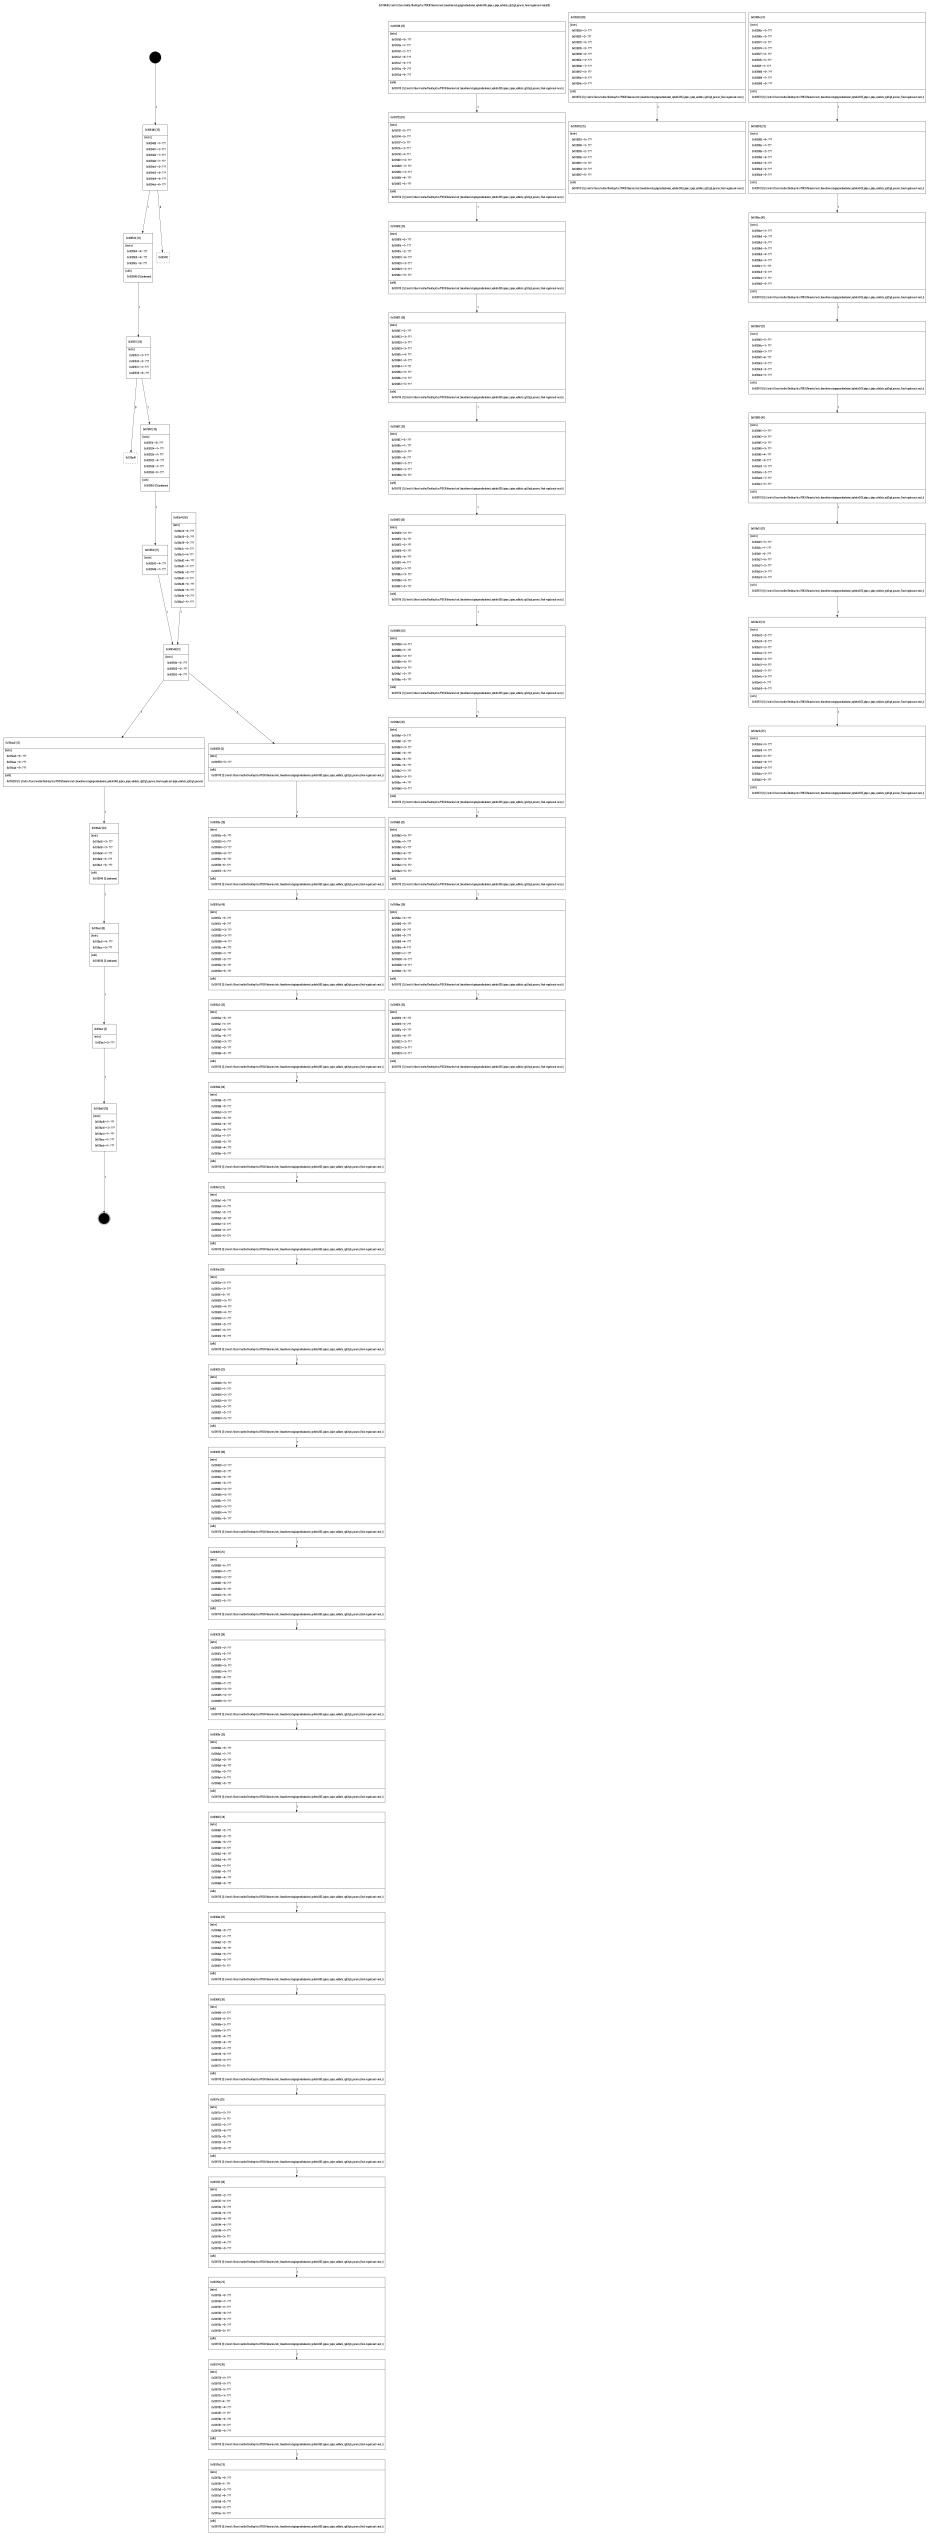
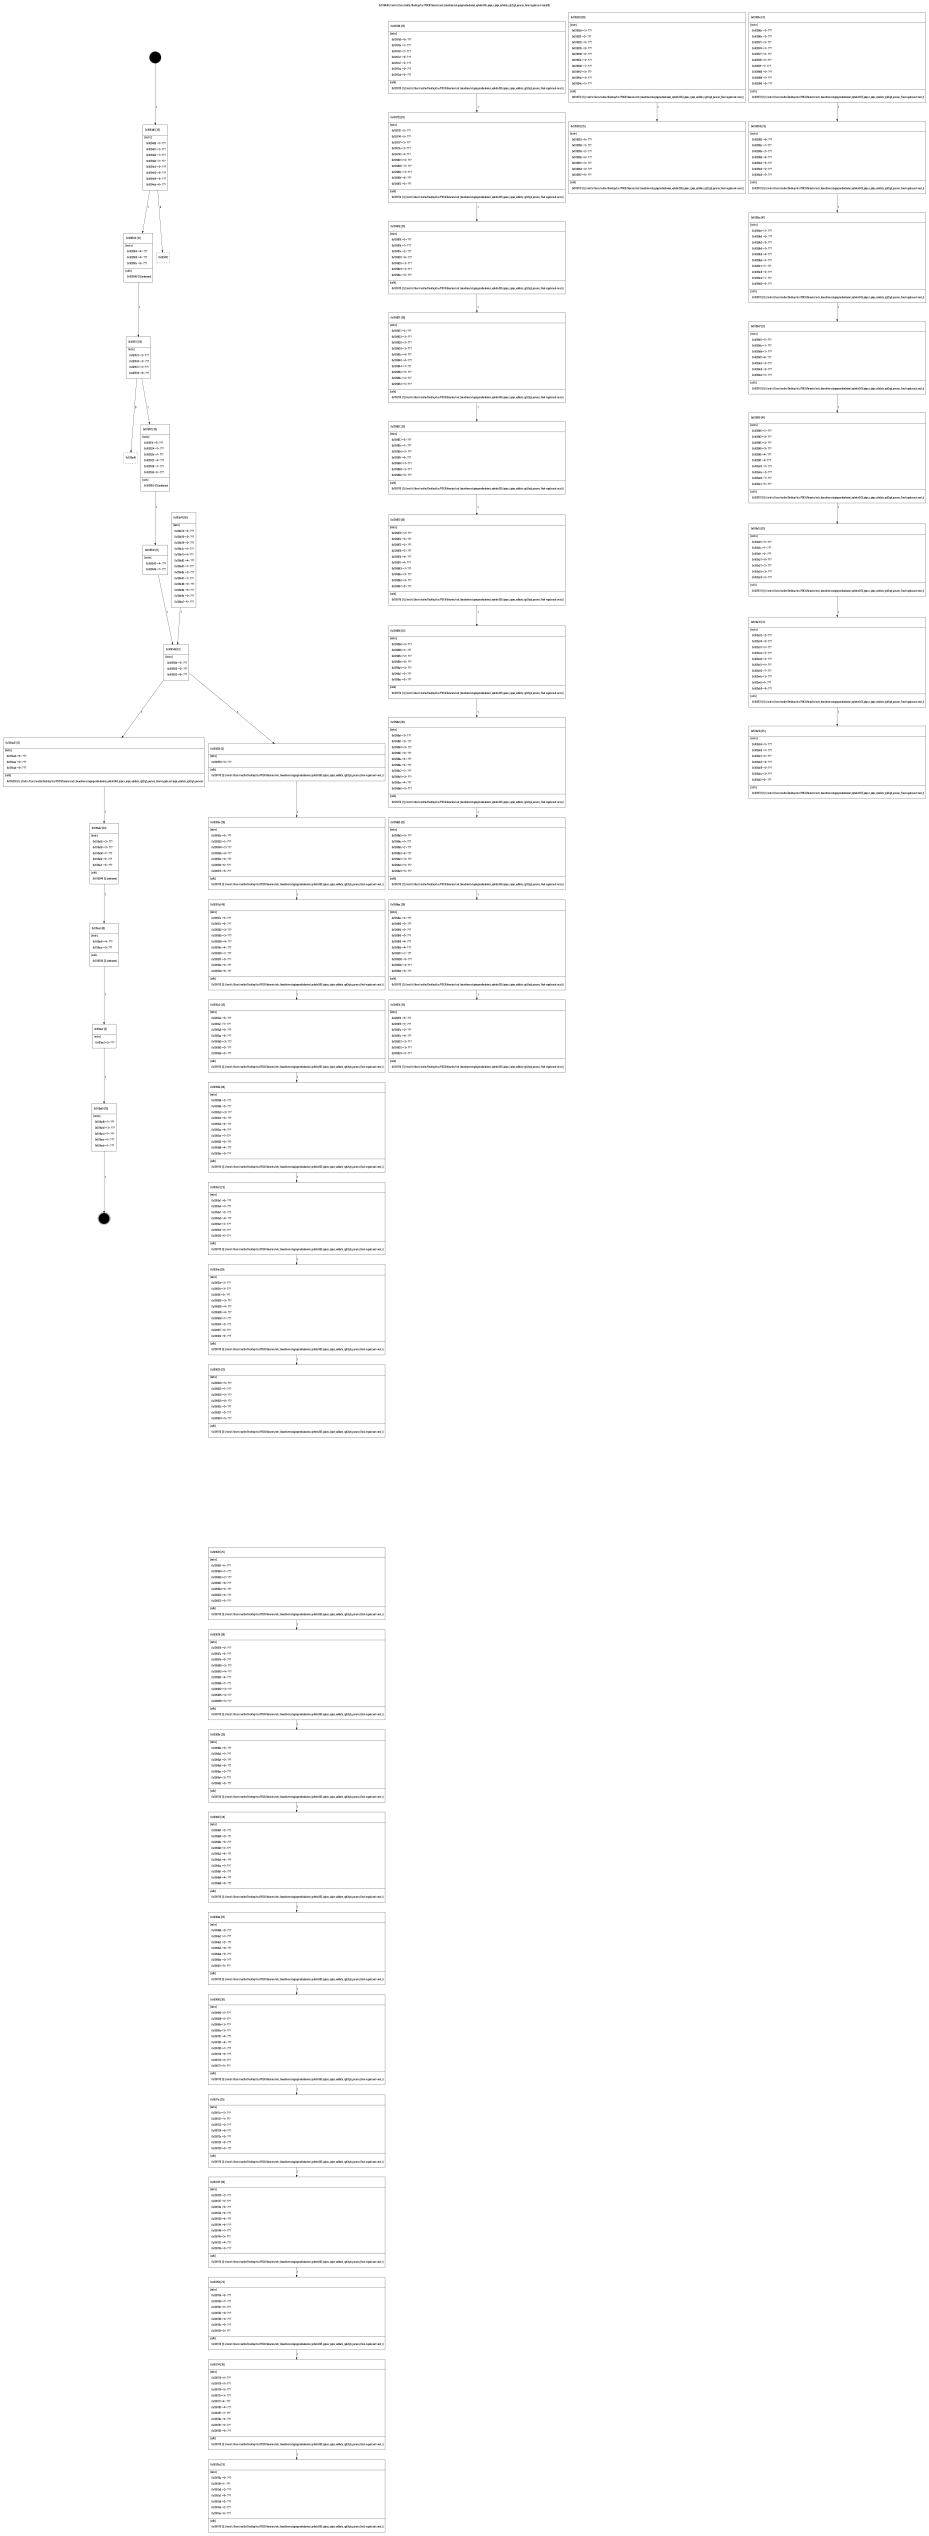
(297, 1492) -> none
